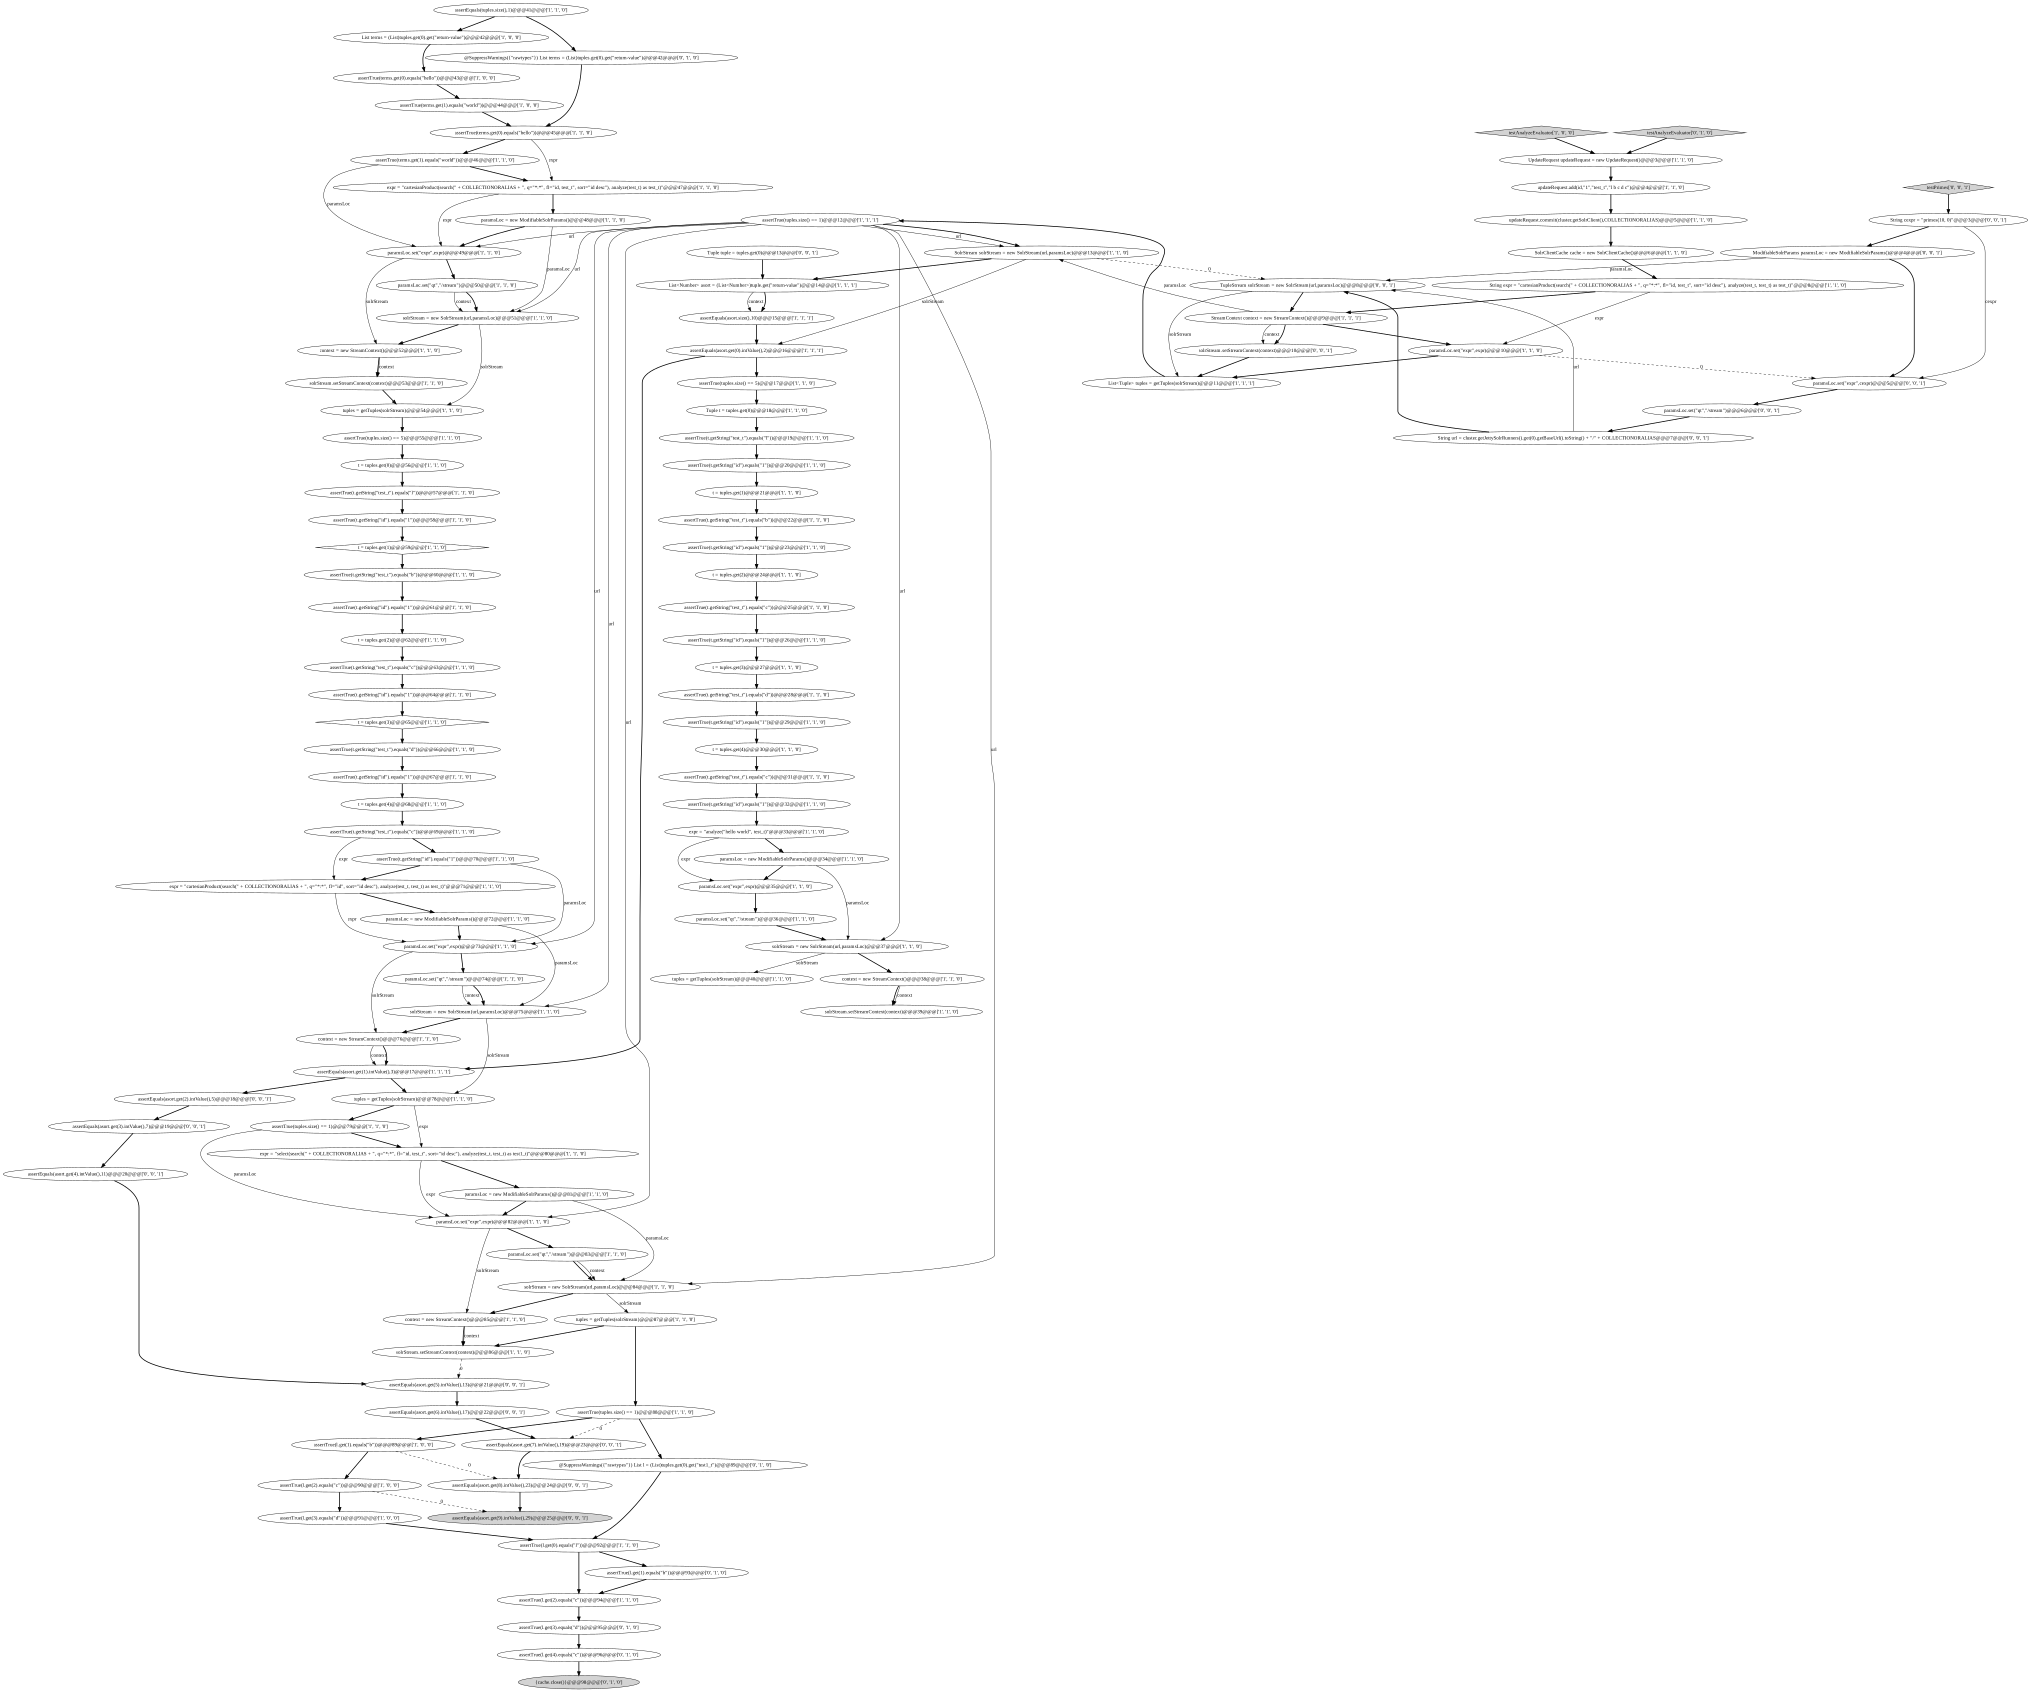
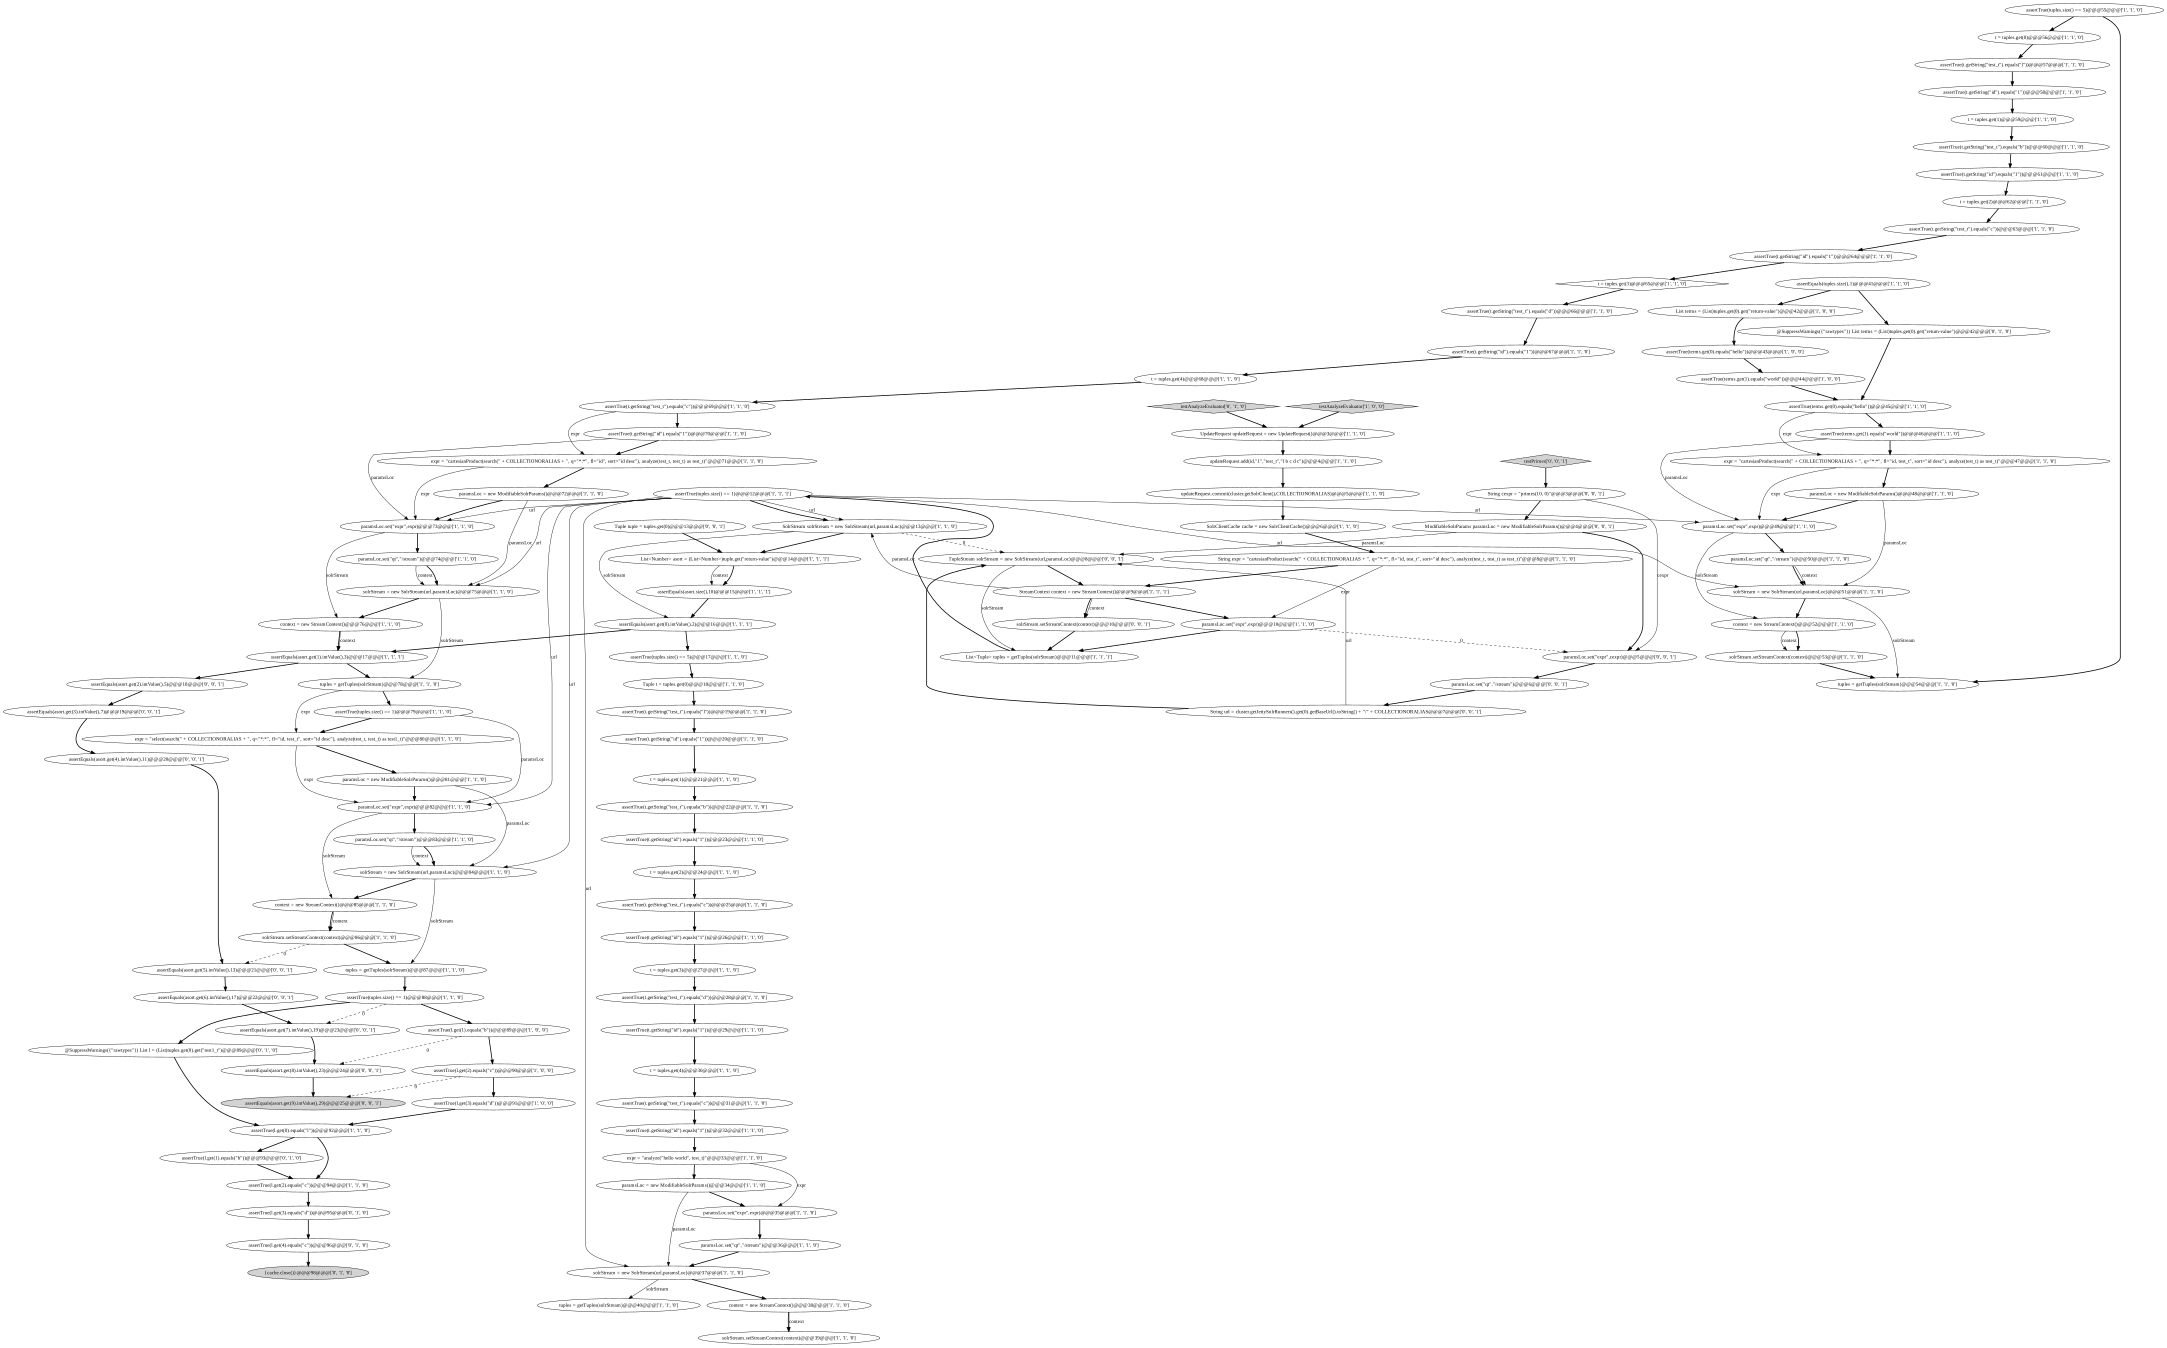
(402, 422) -> (2120, 407)
(402, 548) -> (2012, 120)
(551, 1336) -> (365, 953)
